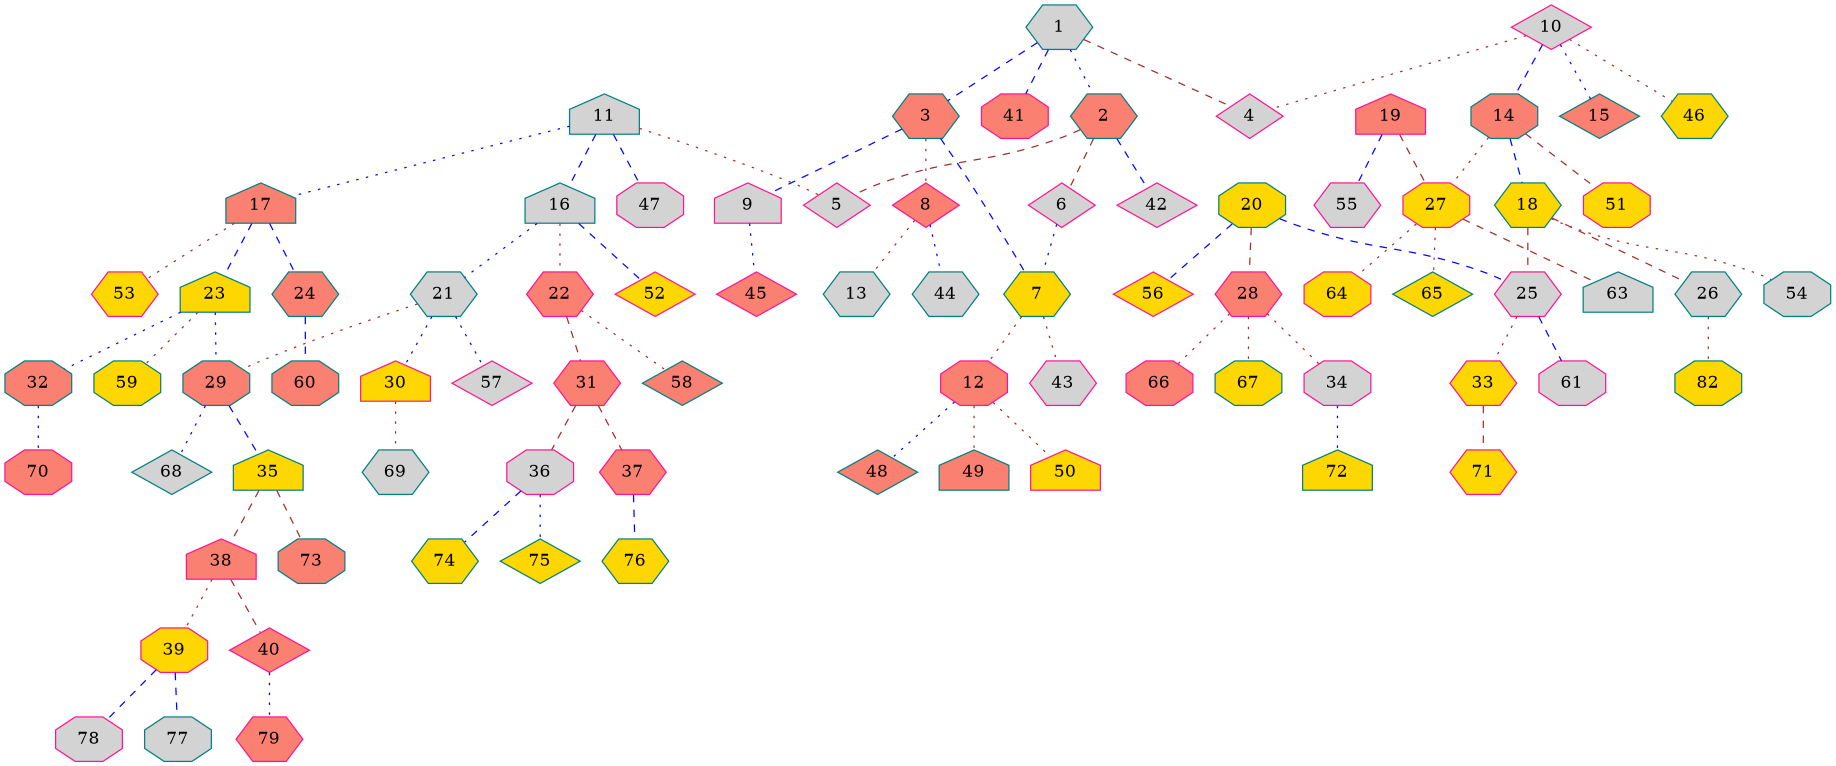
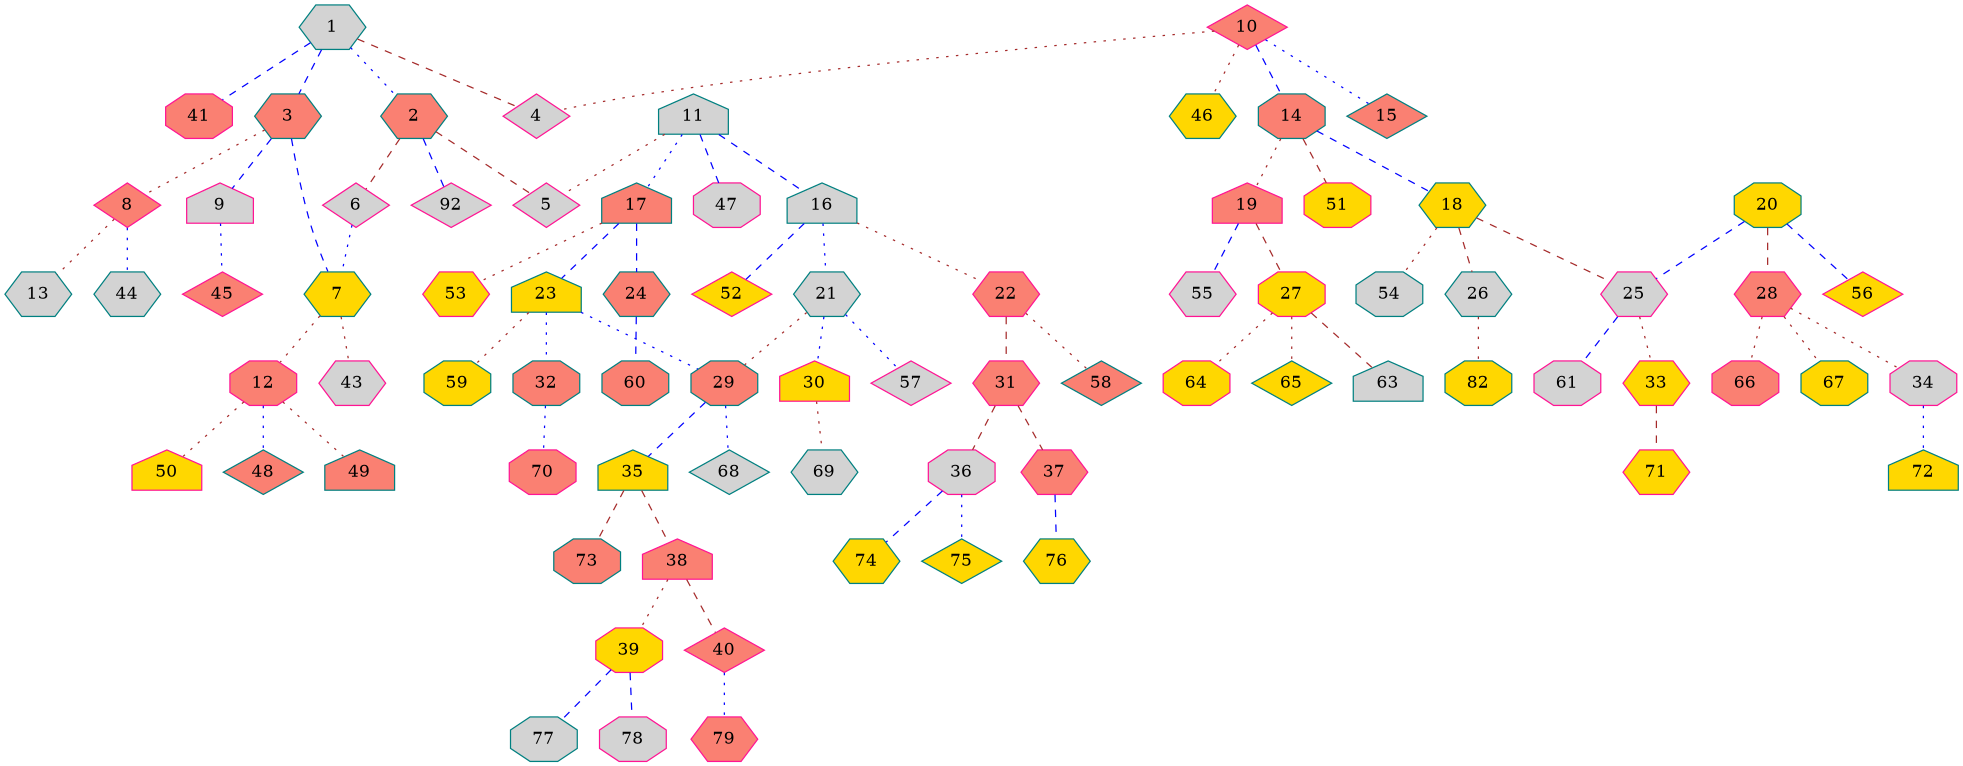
(1551, 27) -> (1247, 27)
(1470, 161) -> (1269, 163)
(1157, 205) -> (451, 205)
